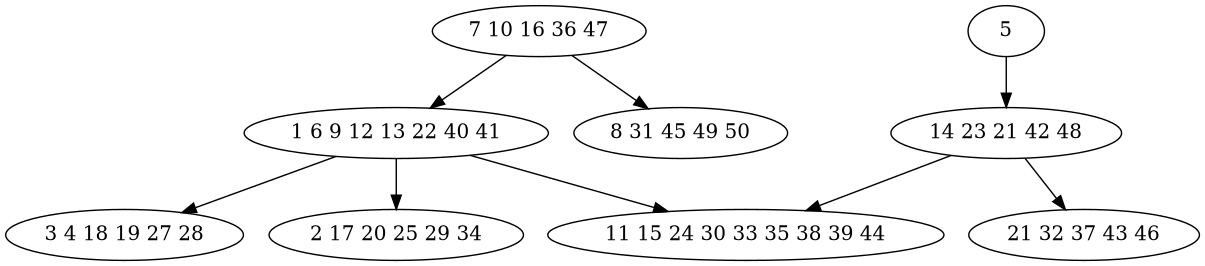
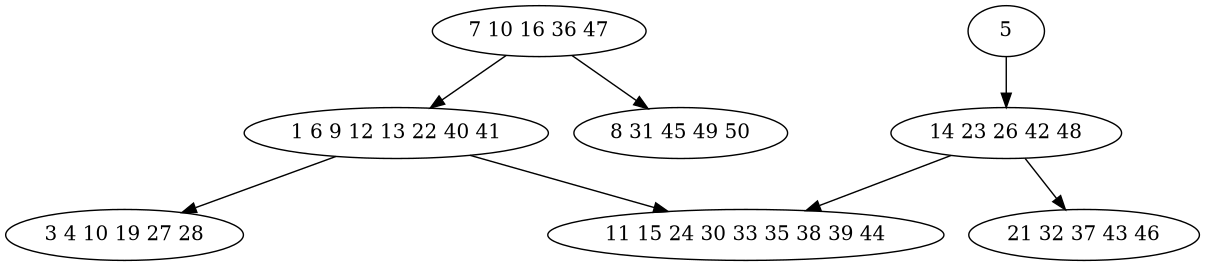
(1006, 133) -> (1006, 133)
(125, 235) -> (125, 235)
(396, 235) -> none
